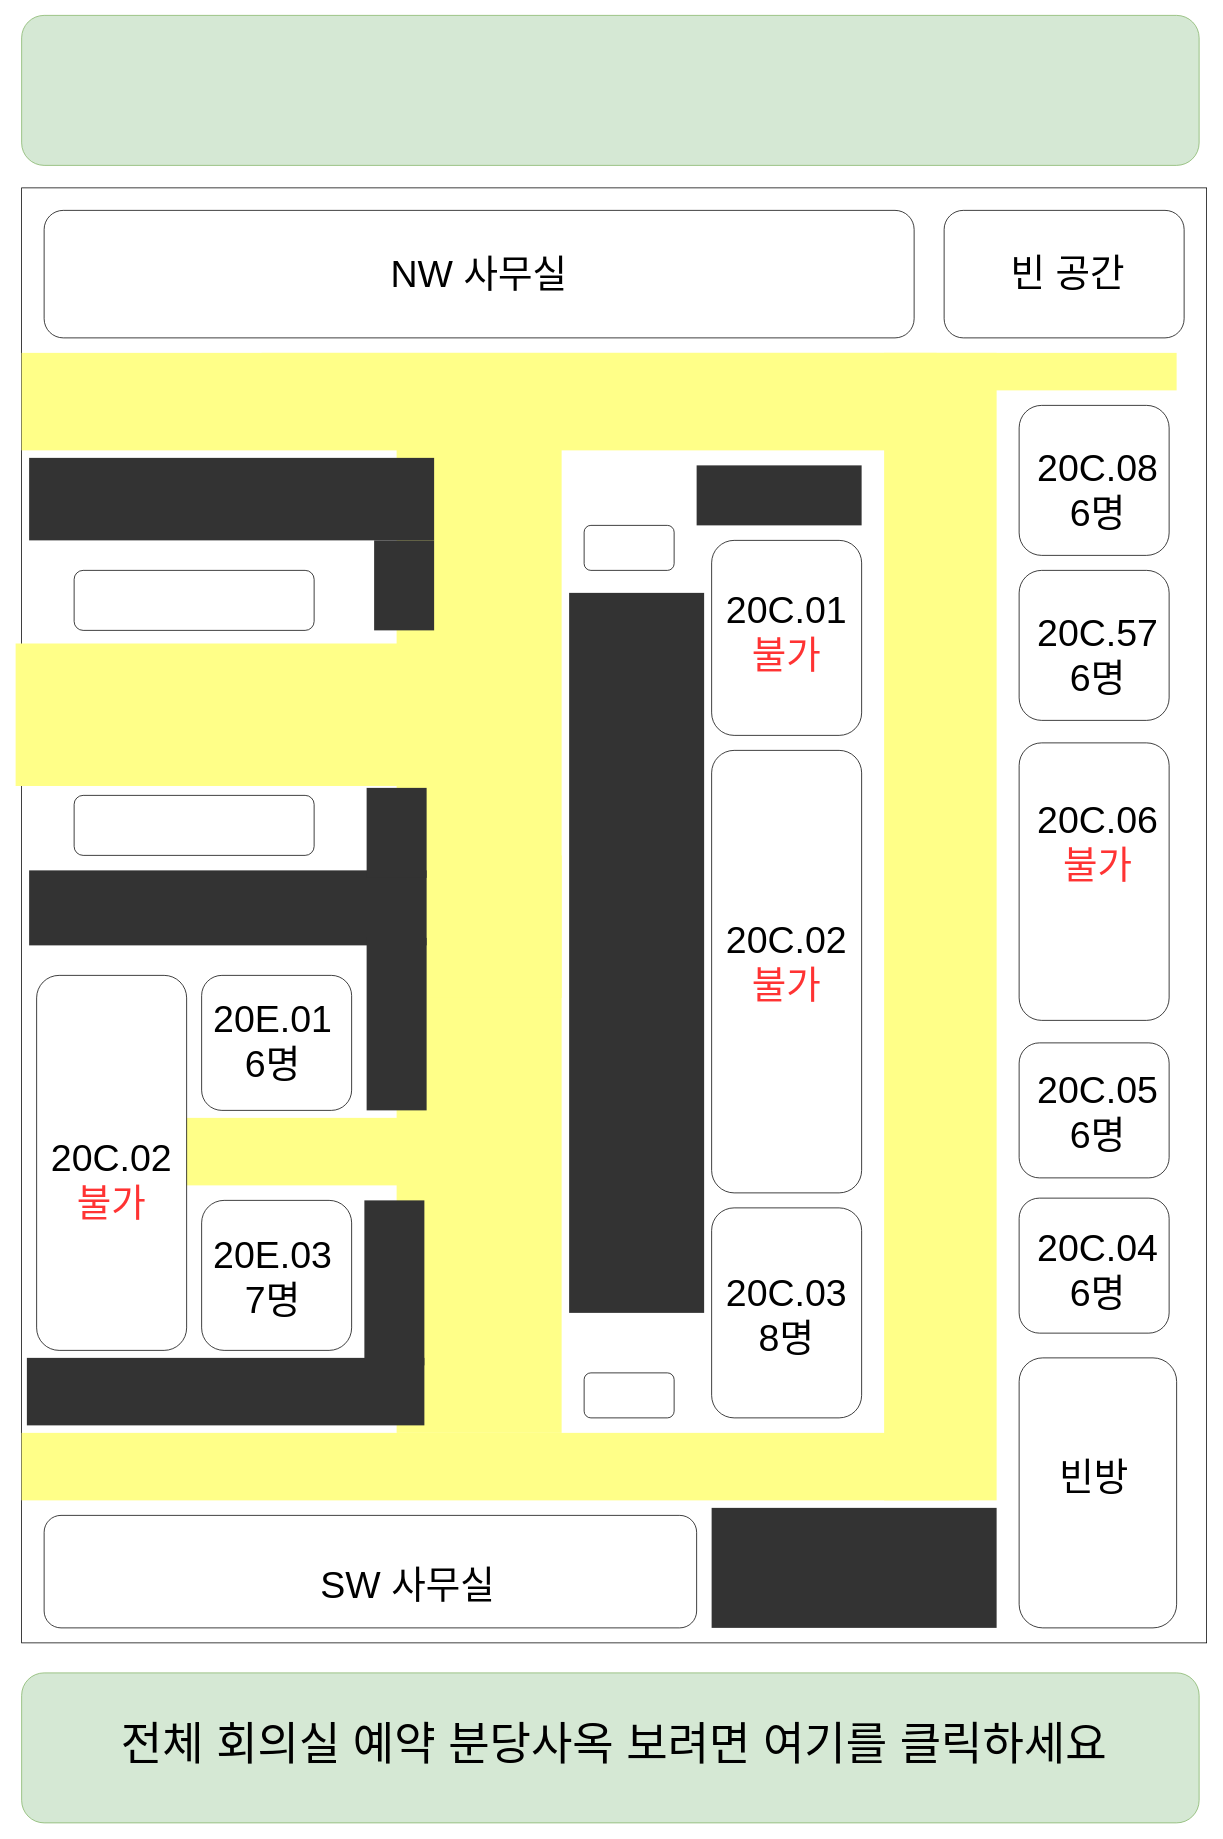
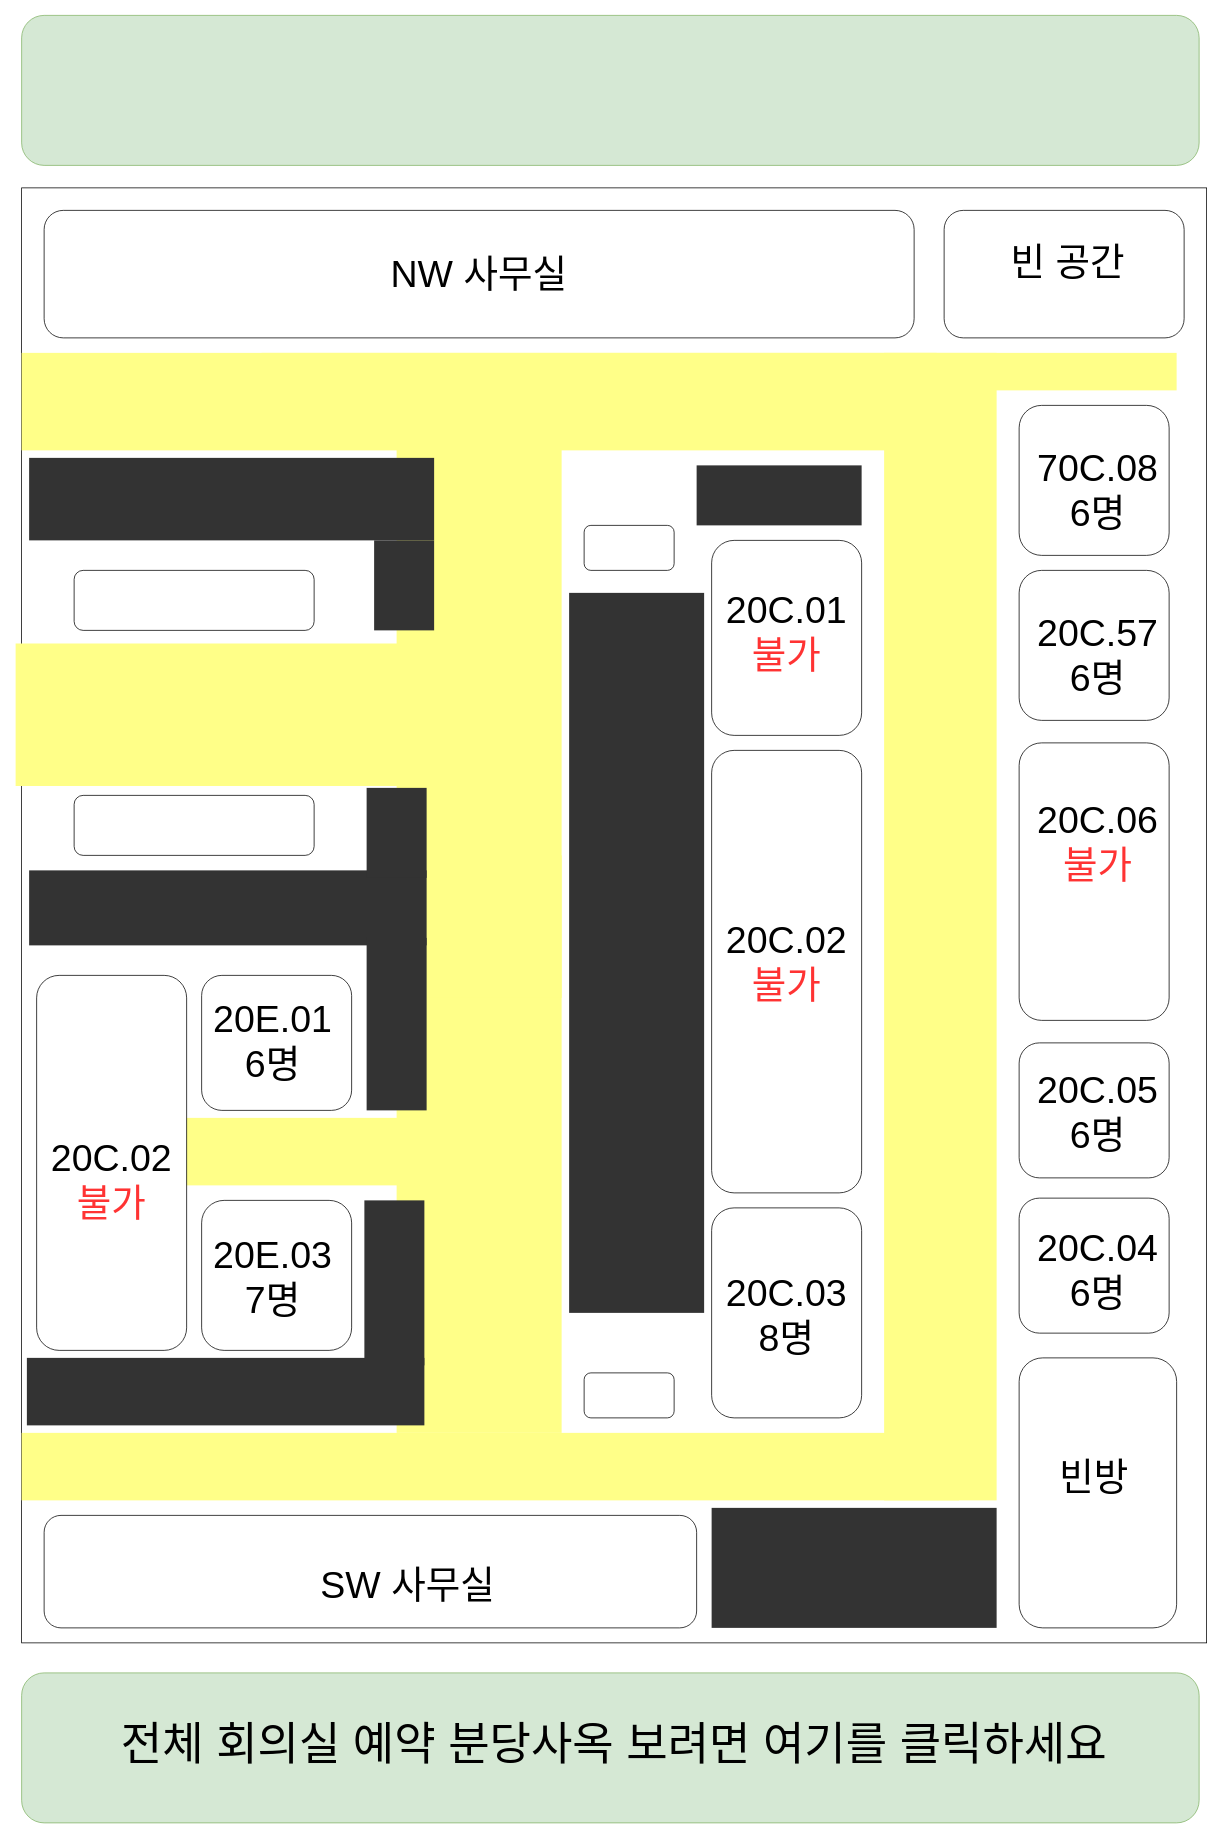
(1068, 272) -> (1068, 261)
(1098, 490) -> (1098, 490)
